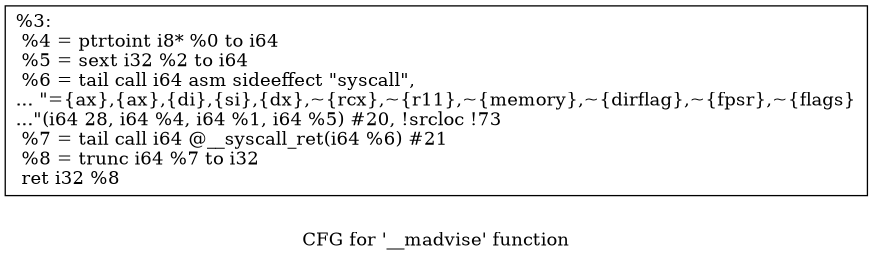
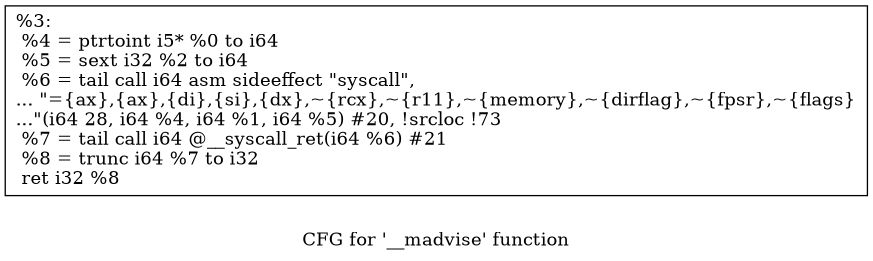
(148, 41) -> (148, 41)
